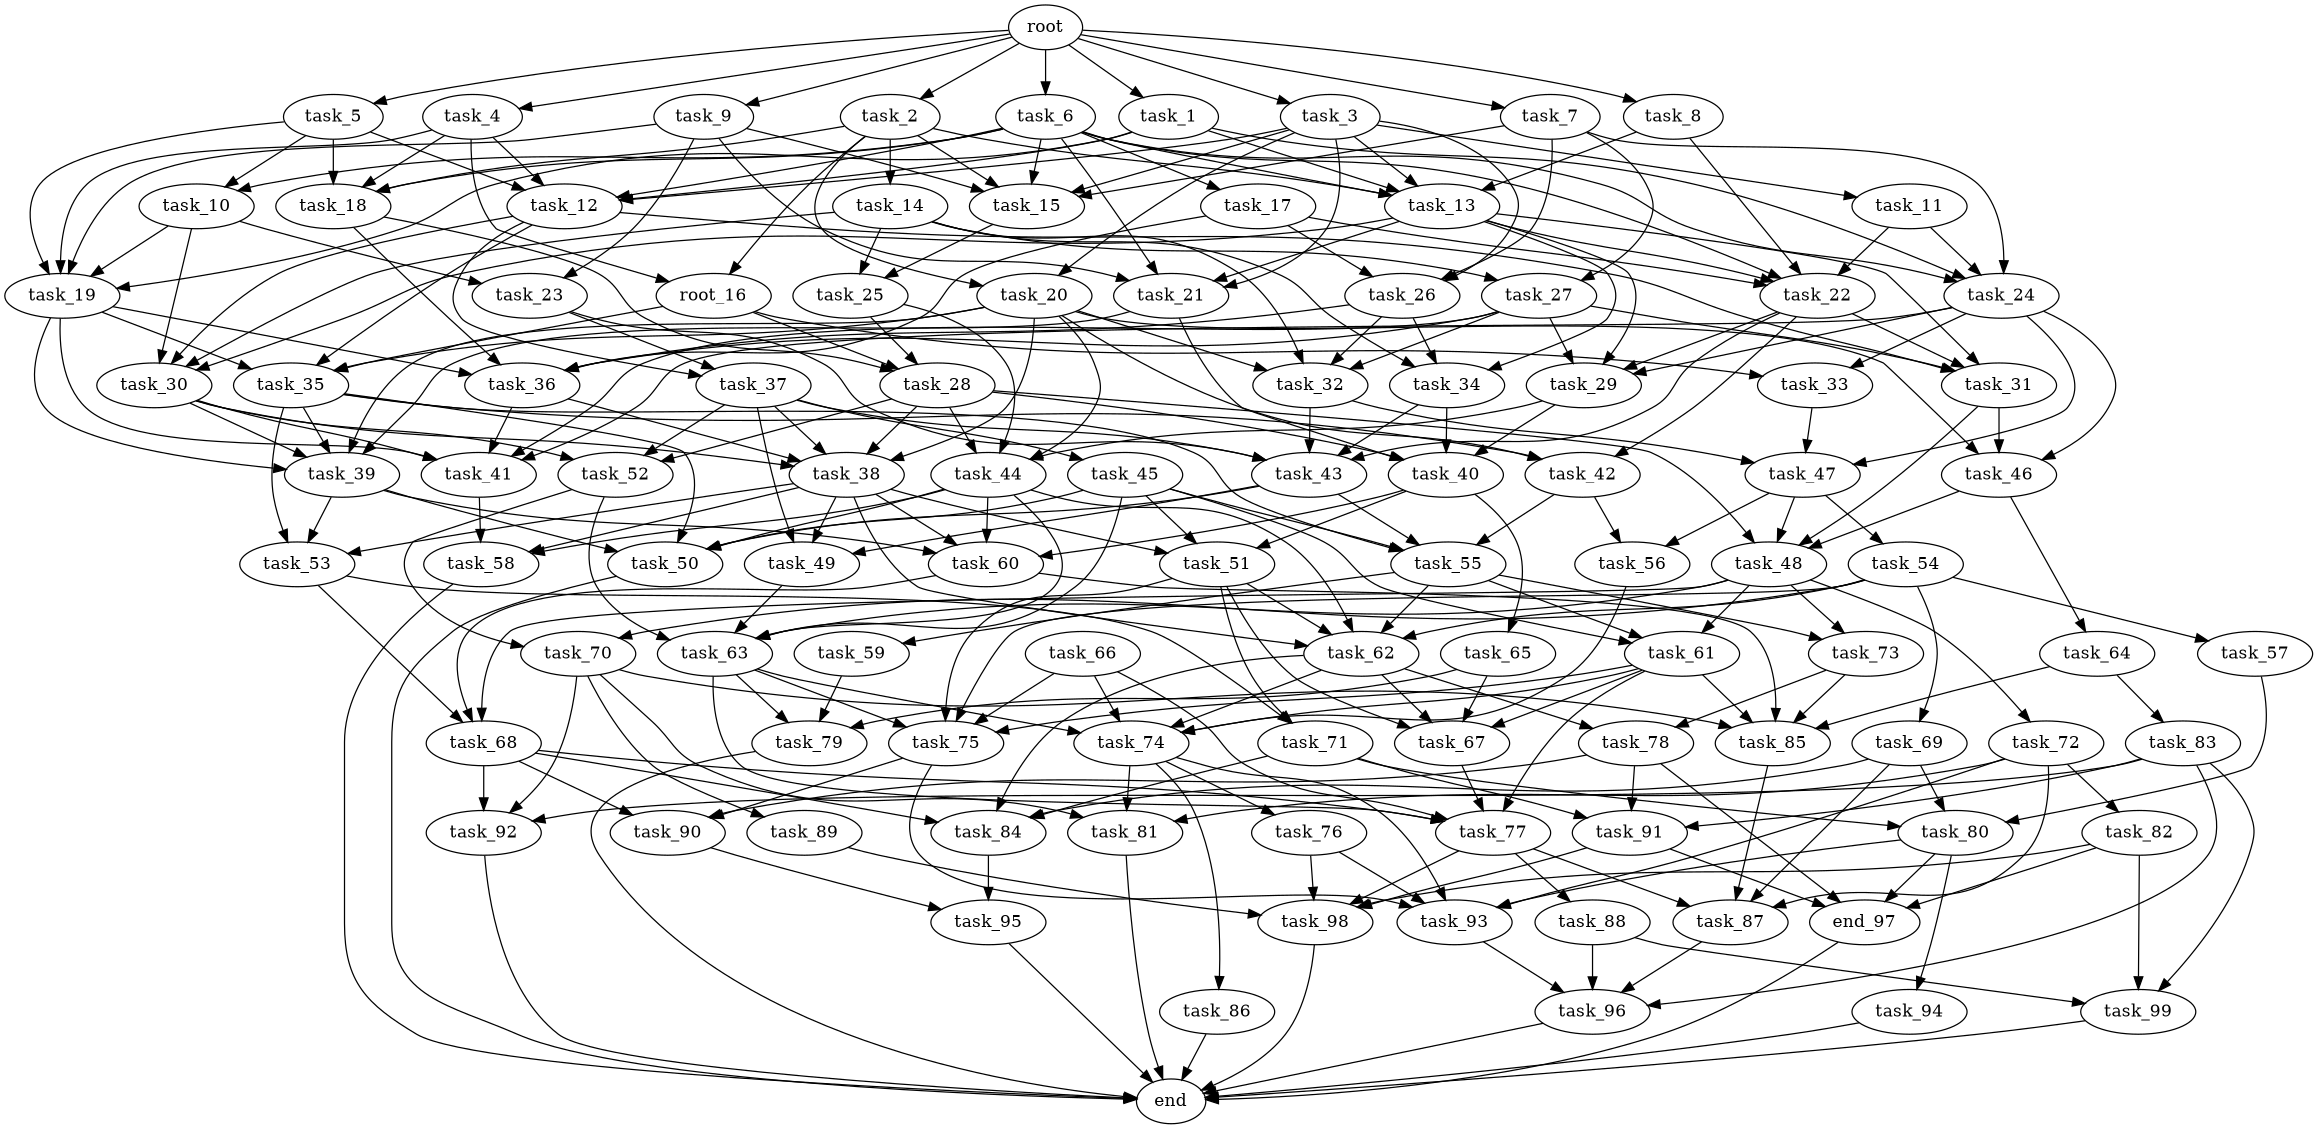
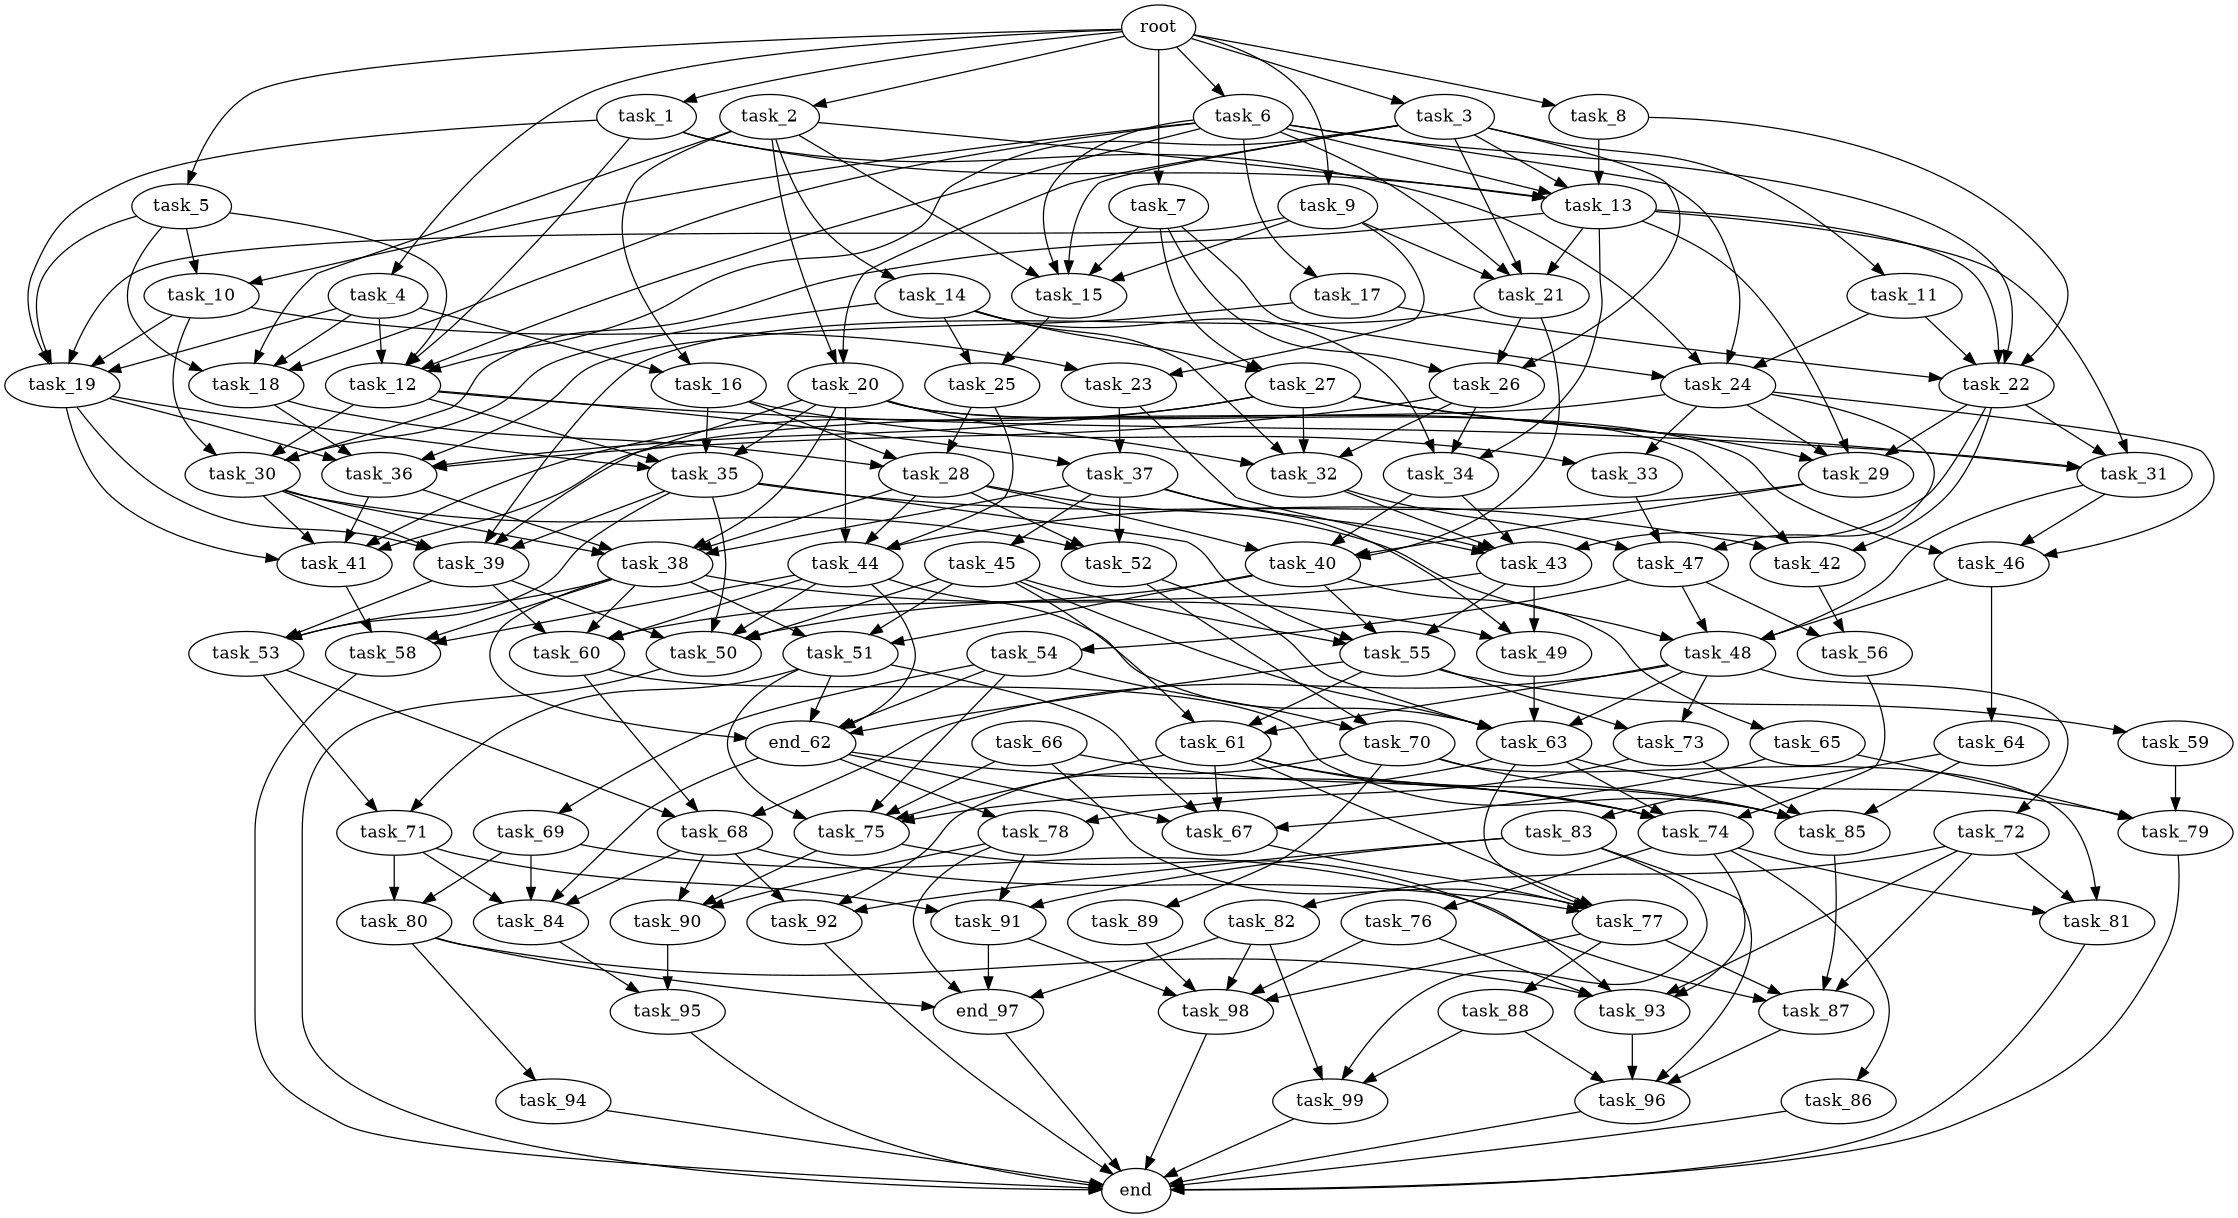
(1325, 248) -> (1512, 335)
(714, 296) -> (709, 385)
(1521, 516) -> (1346, 605)
(1361, 654) -> (801, 743)
(2255, 654) -> none
